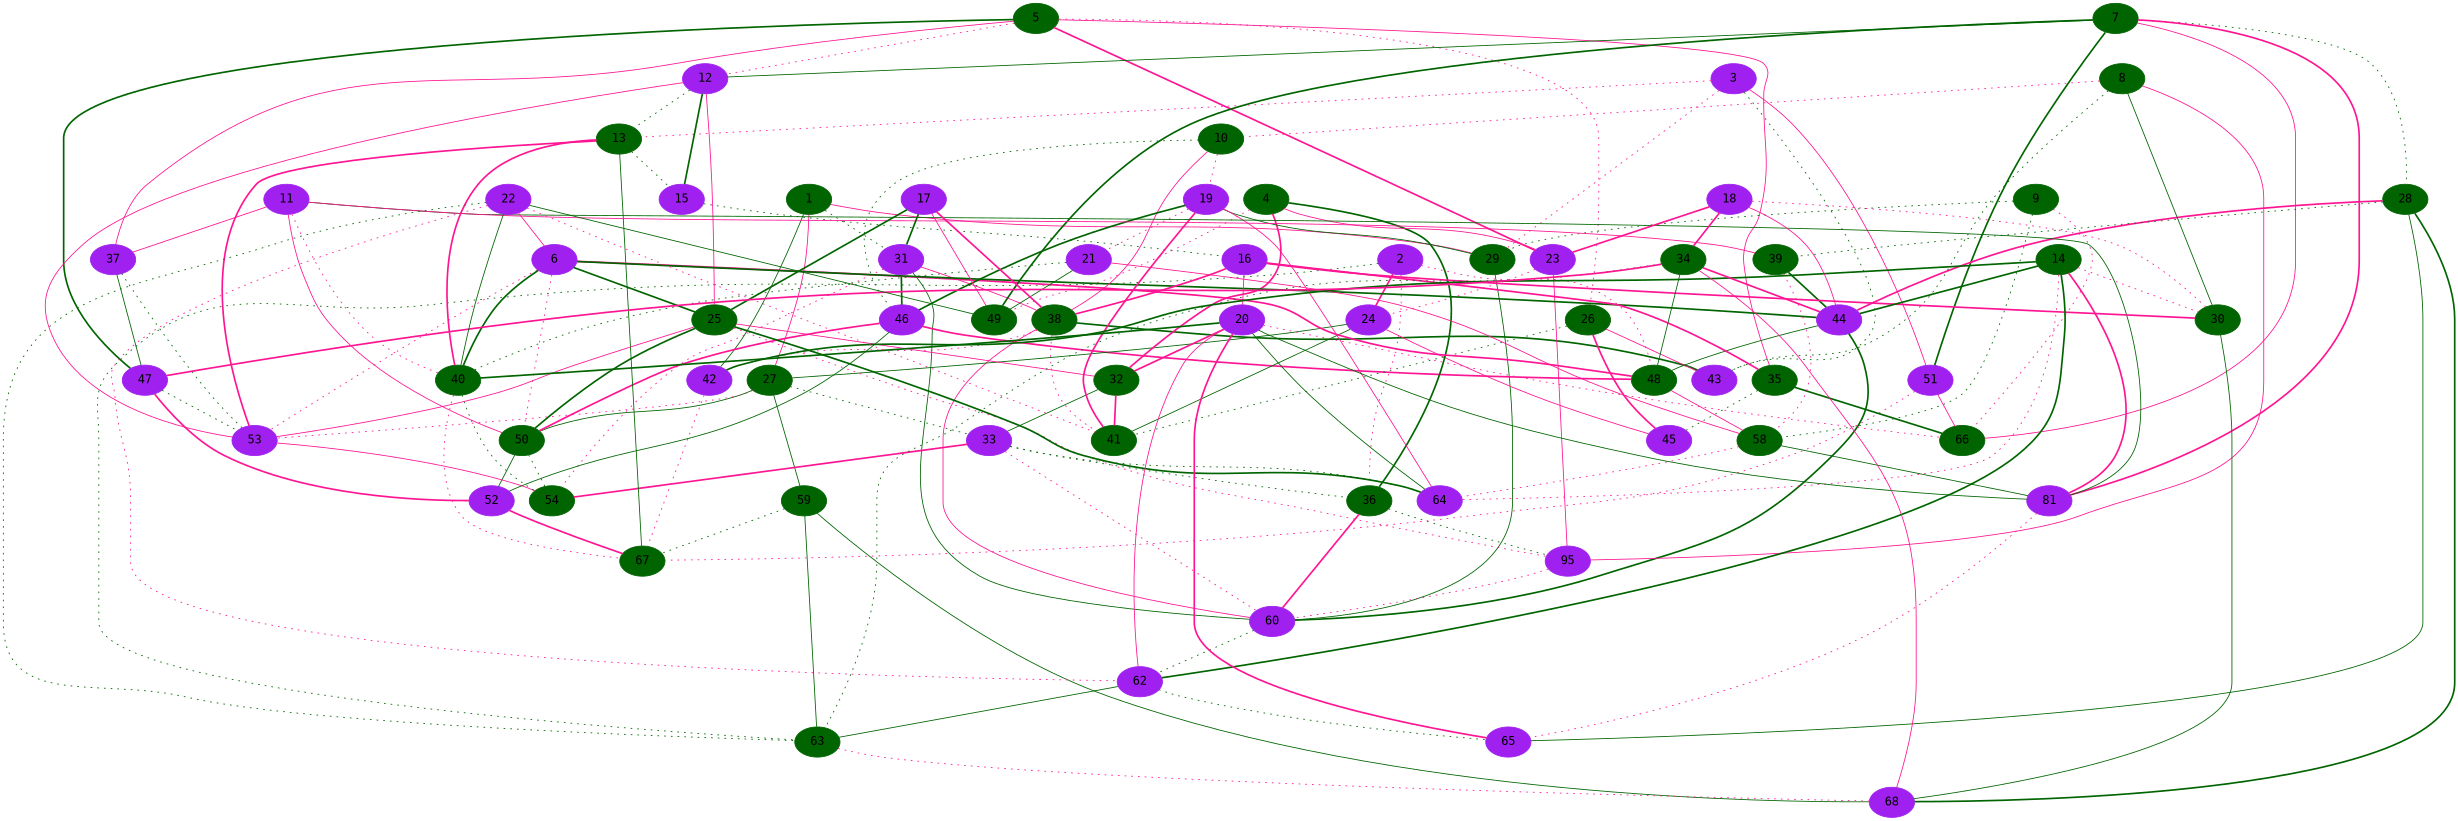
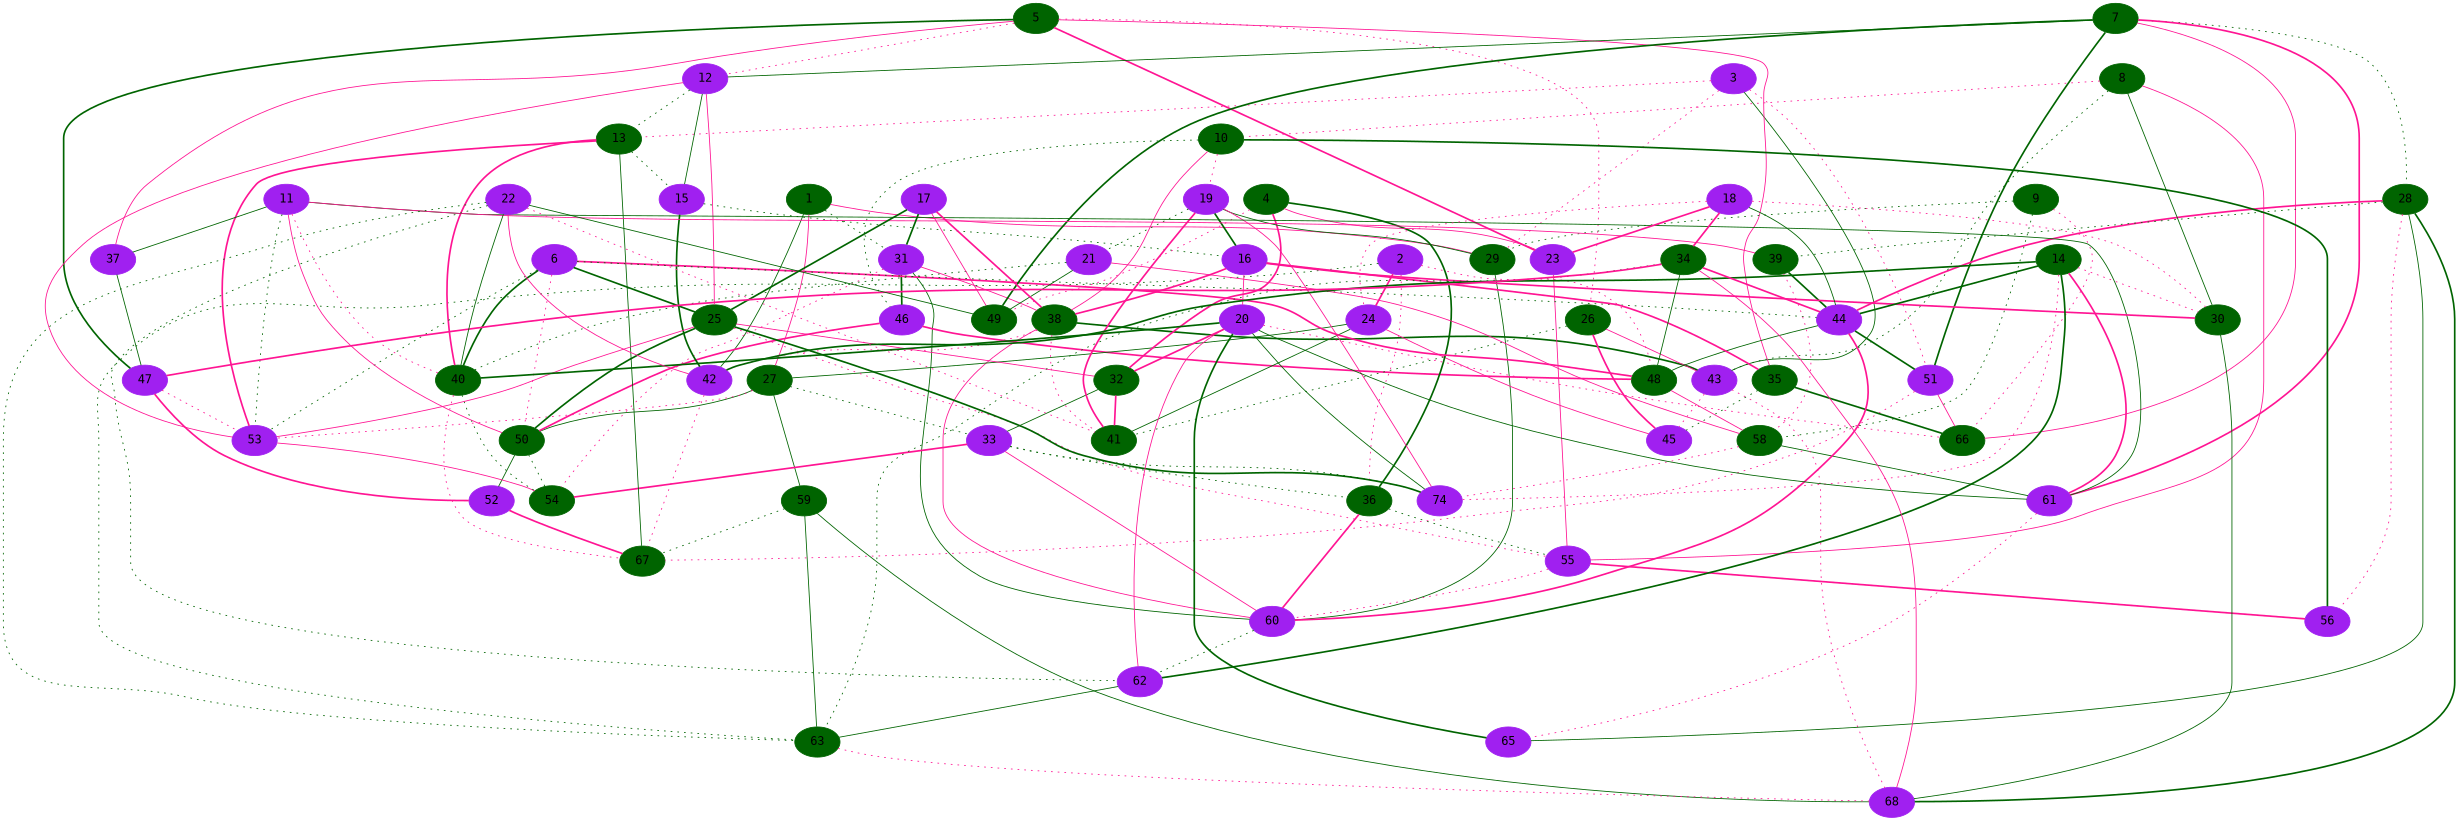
(693, 141) -> (693, 141)
(1862, 221) -> (1862, 221)
(531, 229) -> (577, 323)
(200, 230) -> (200, 230)
(1141, 233) -> (1141, 233)
(1806, 244) -> (1806, 244)
(1055, 246) -> (1227, 233)
(1858, 261) -> (1858, 261)
(1470, 292) -> (1505, 216)
none -> (678, 293)
(1414, 295) -> (1414, 295)
(403, 348) -> (403, 348)
none -> (1885, 350)
(178, 354) -> (264, 319)
(200, 410) -> (200, 410)
none -> (1691, 411)
(709, 432) -> none
(1440, 501) -> (1440, 501)
(2049, 501) -> (2049, 501)
(1131, 531) -> (1131, 531)
(1568, 561) -> (1568, 561)
(1628, 567) -> (1679, 551)
none -> (1821, 574)
none -> (2327, 621)
(311, 631) -> (311, 631)
(1200, 635) -> (1200, 635)
(1321, 722) -> none
